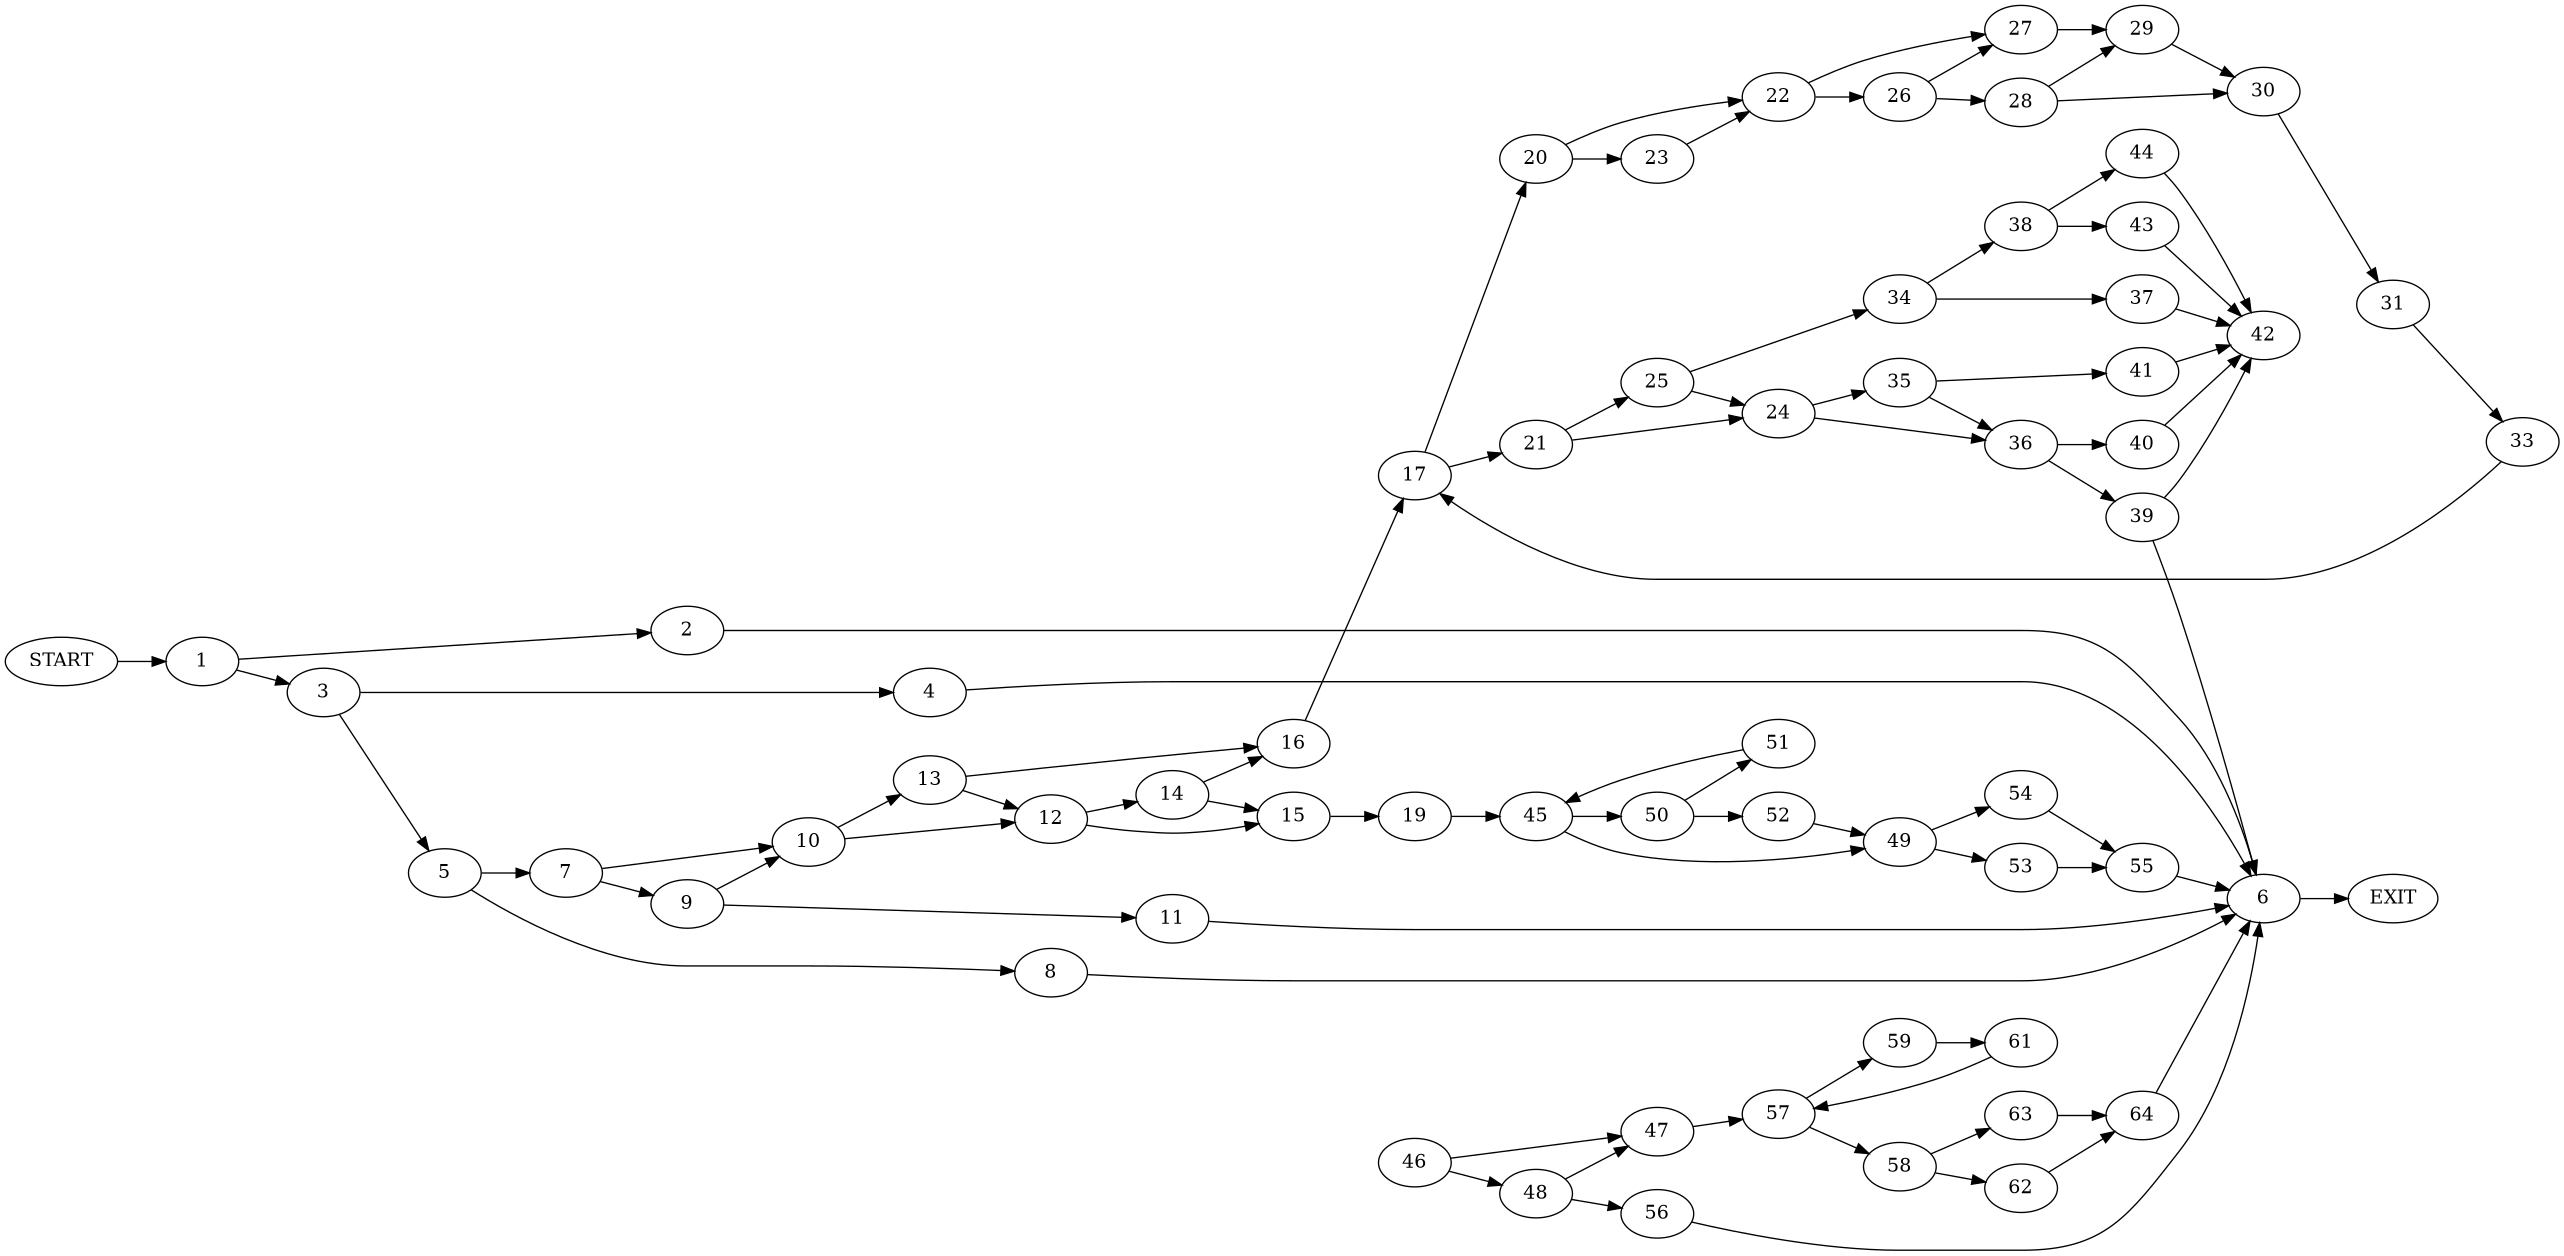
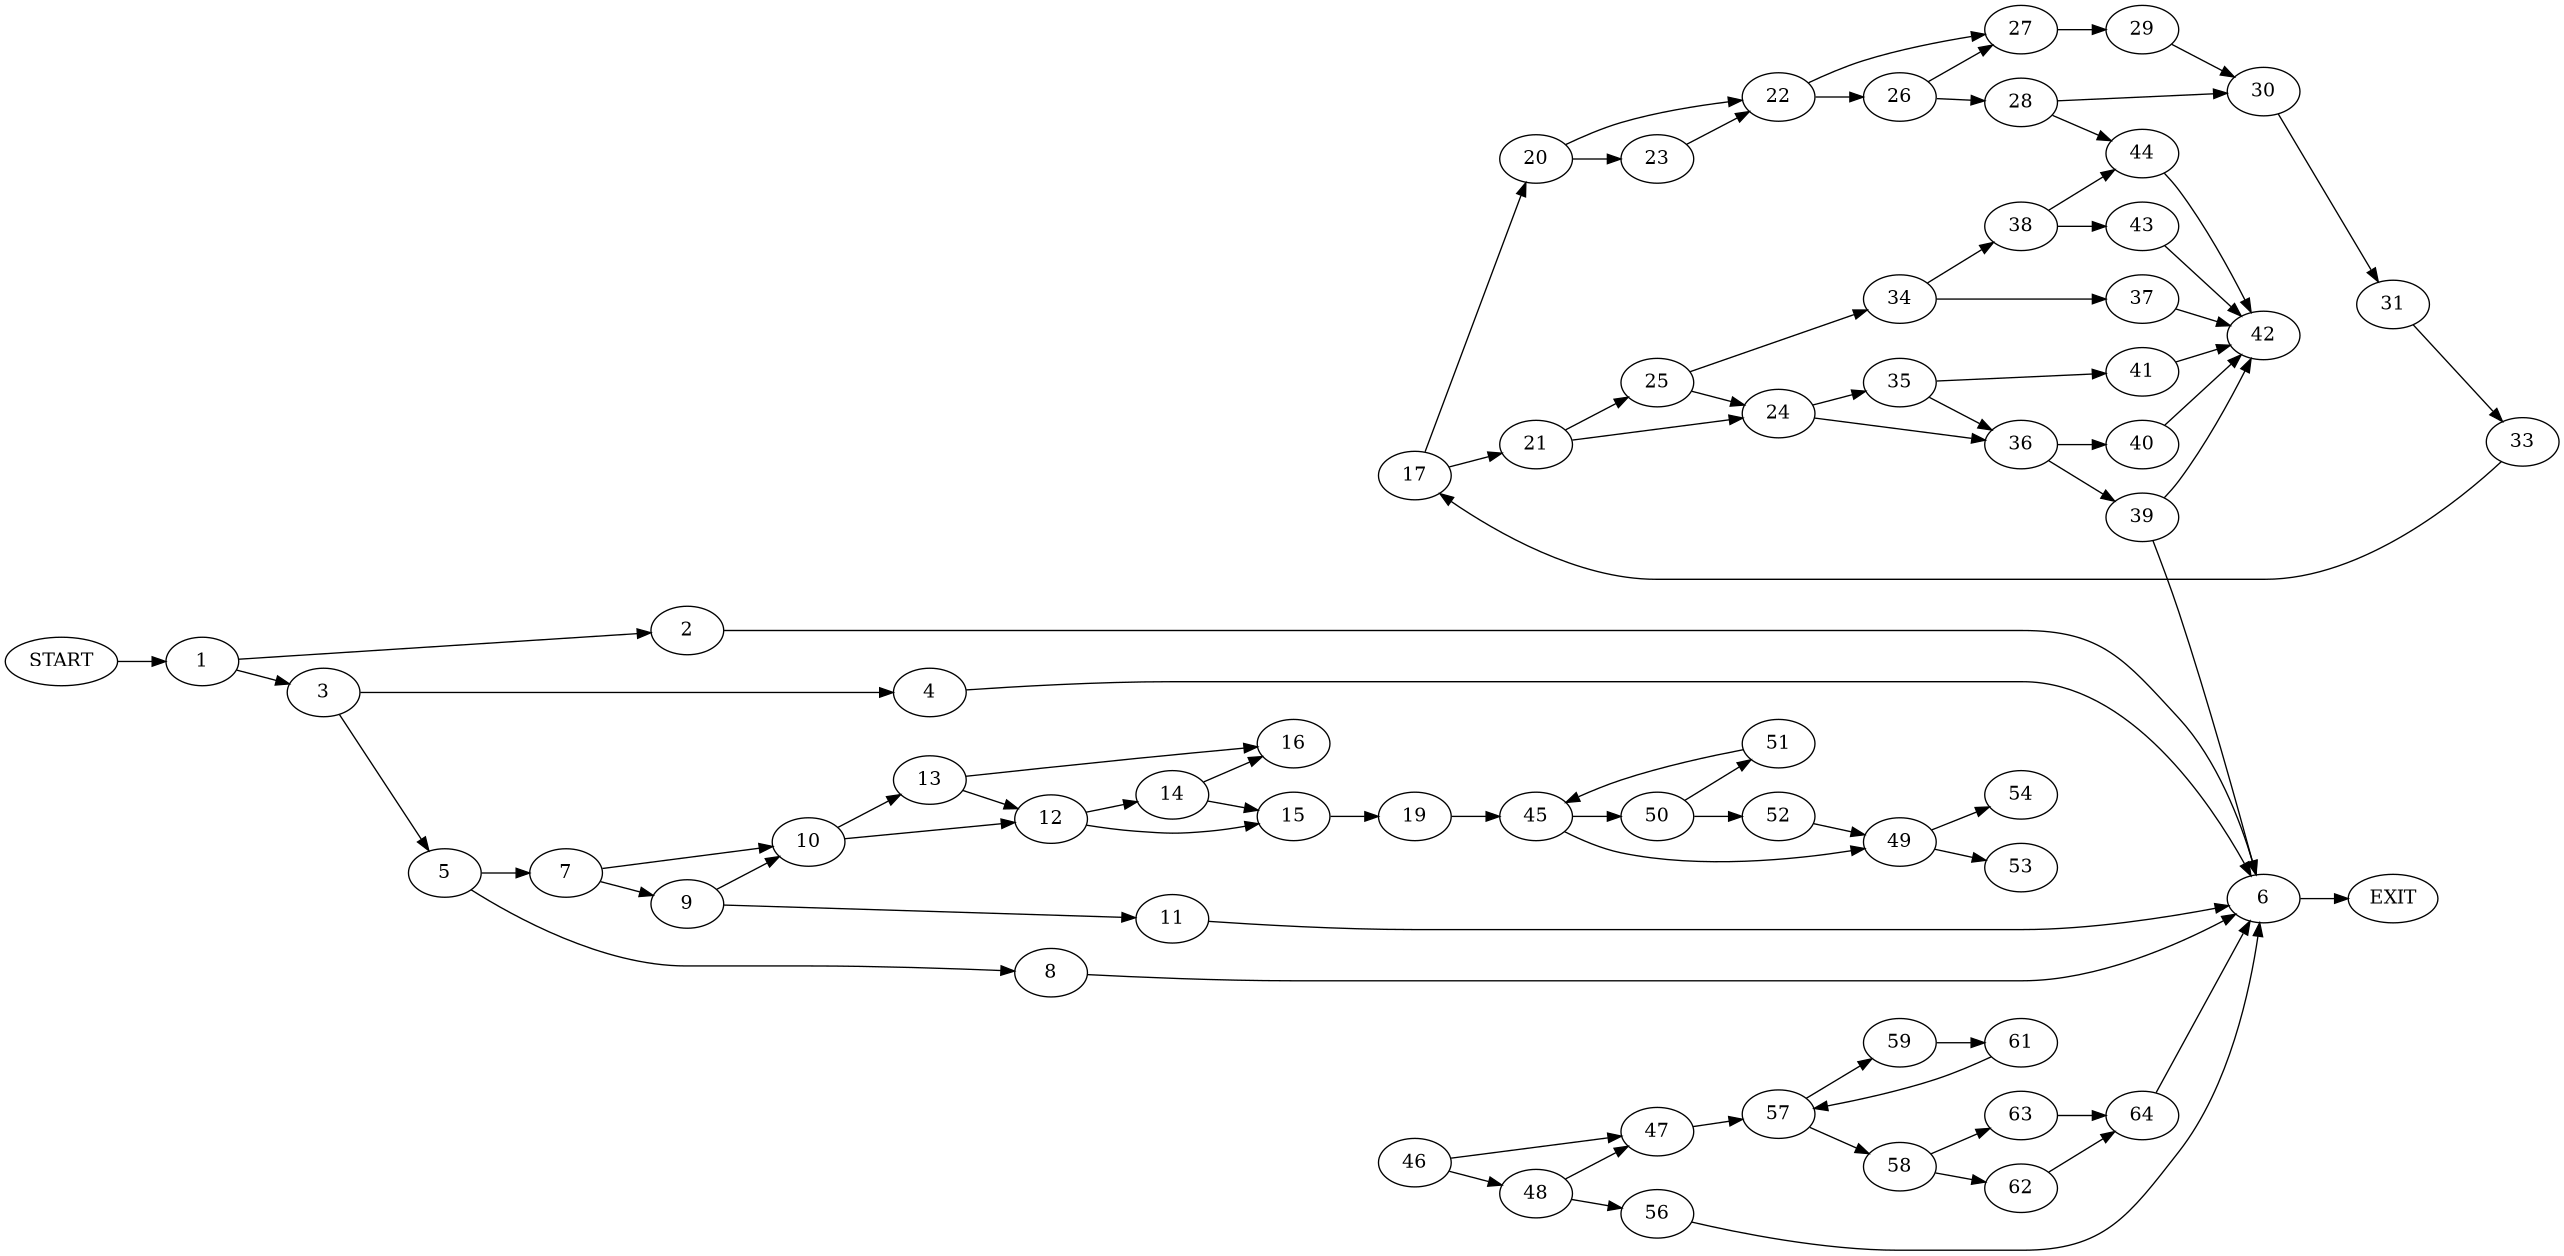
(2076, 70) -> (2076, 125)
(1352, 616) -> none
(2142, 868) -> none
